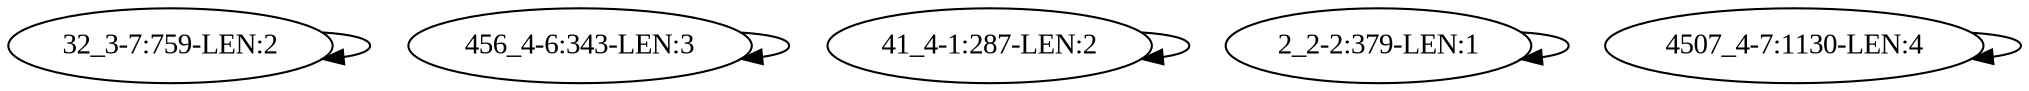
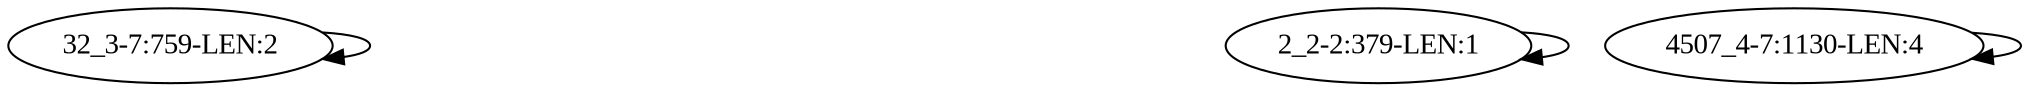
(580, 46) -> none
(990, 46) -> none
